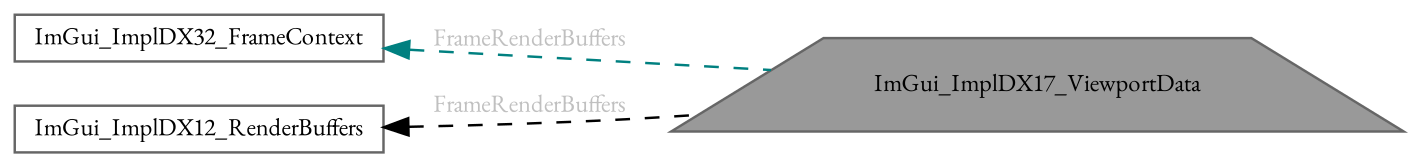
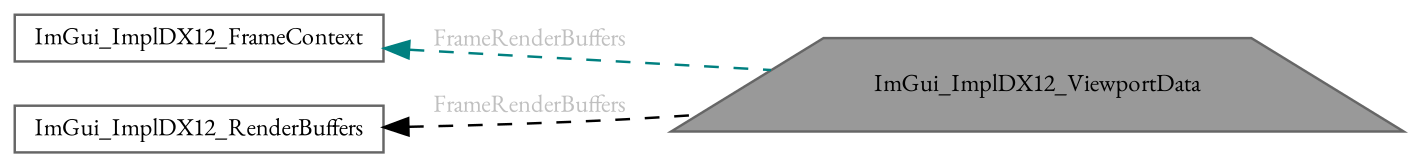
(199, 38) -> (199, 38)
(1037, 85) -> (1037, 85)
